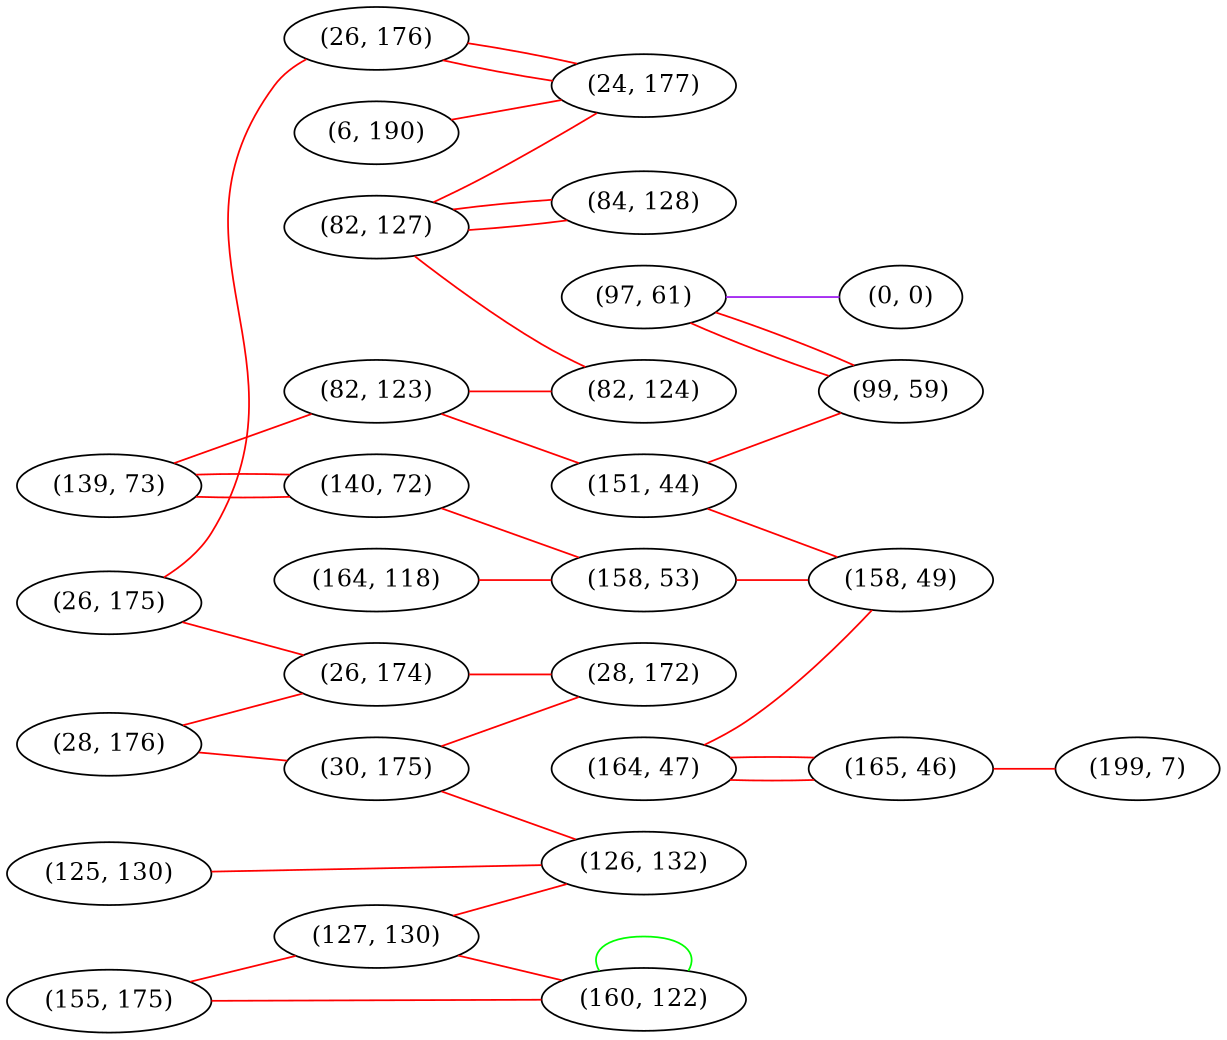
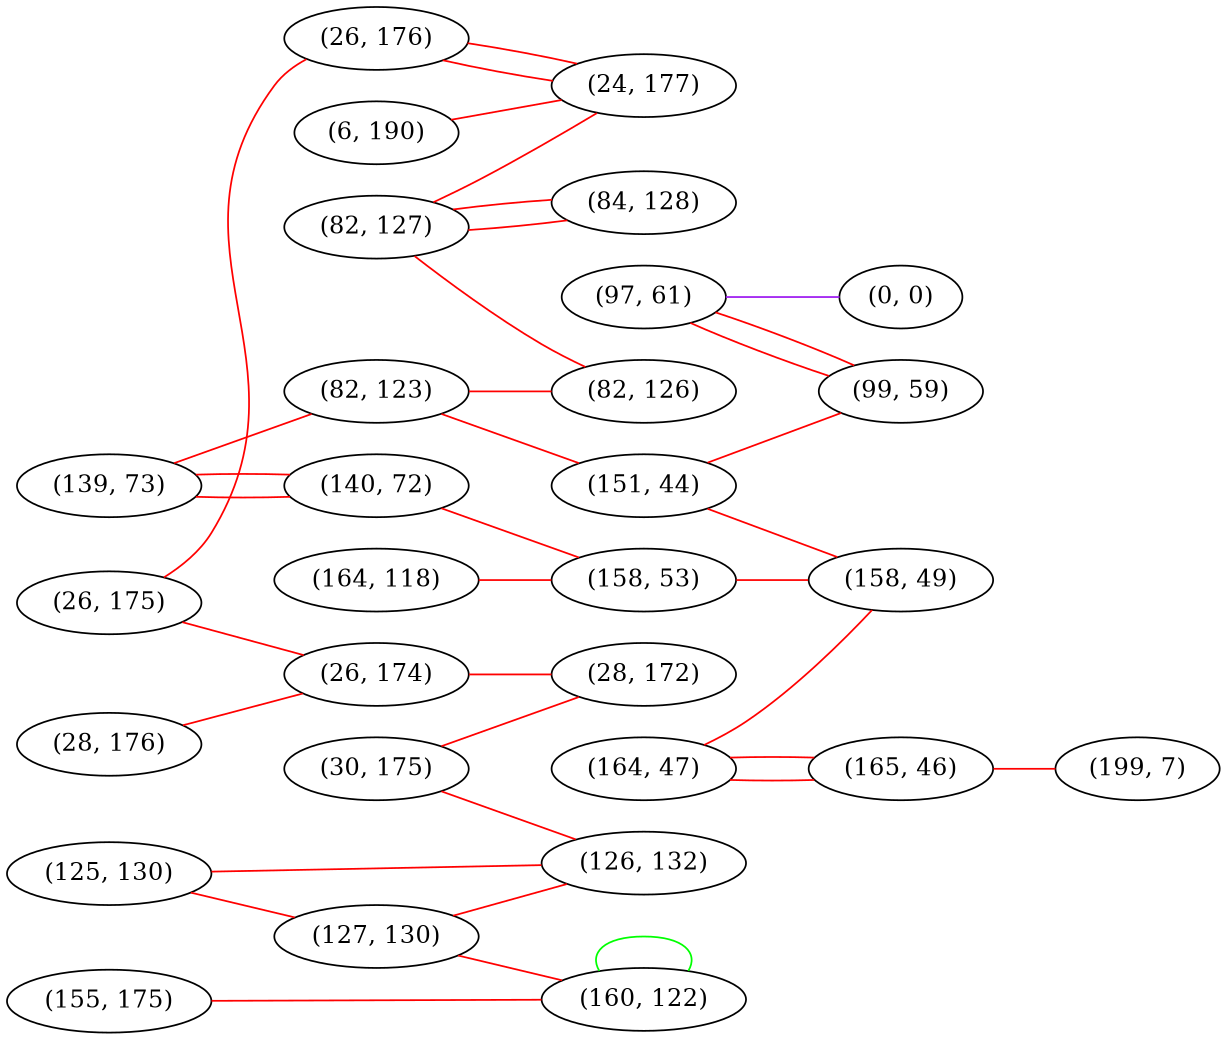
(644, 391) -> (644, 391)
(243, 757) -> none
(243, 969) -> (243, 905)
